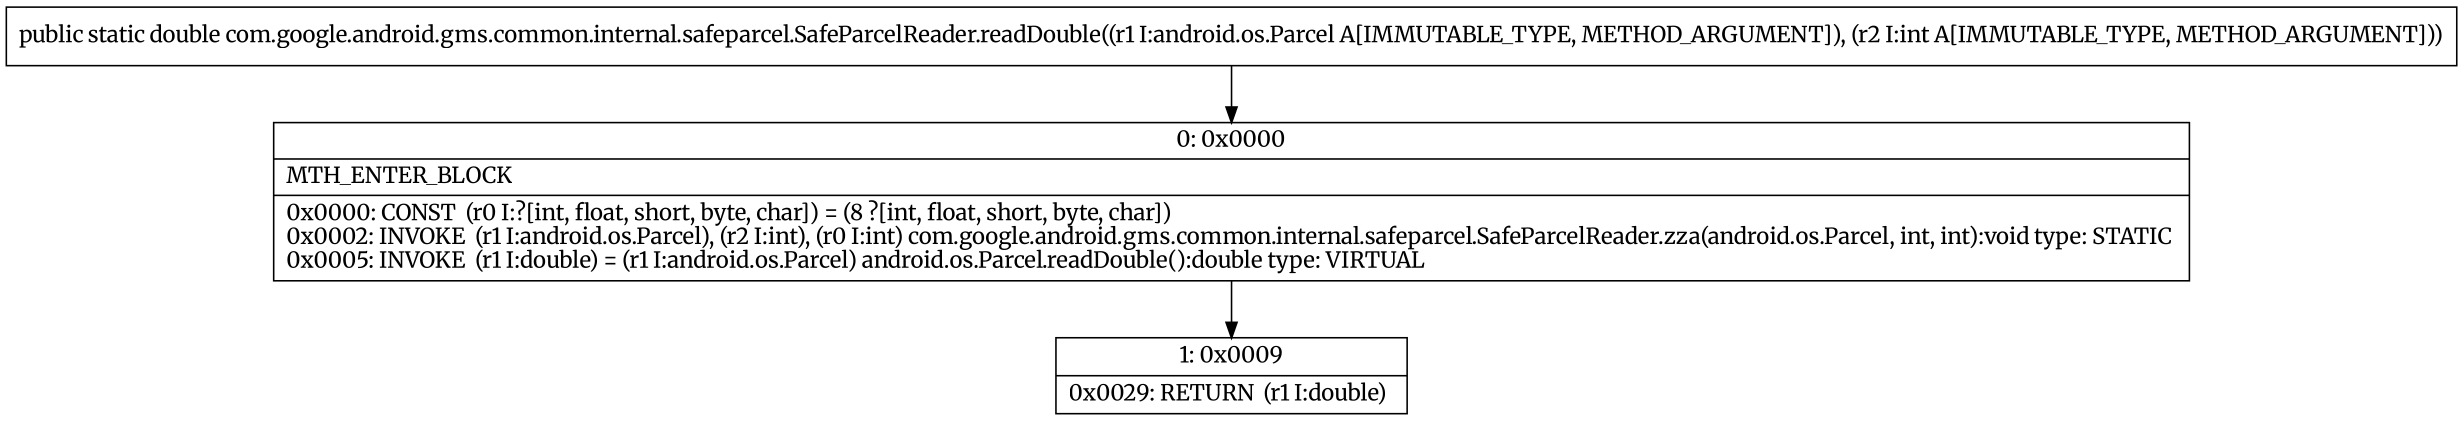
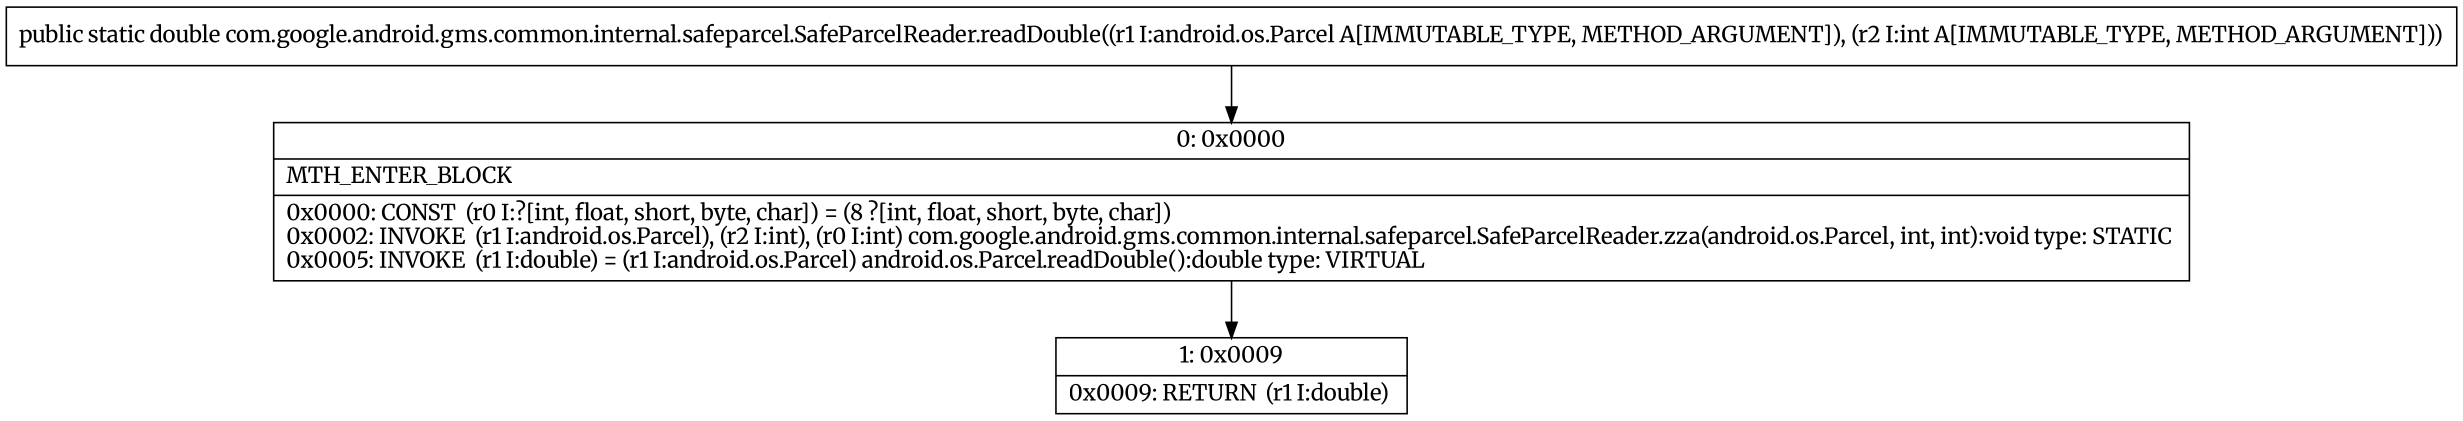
(1231, 394) -> (1232, 394)
